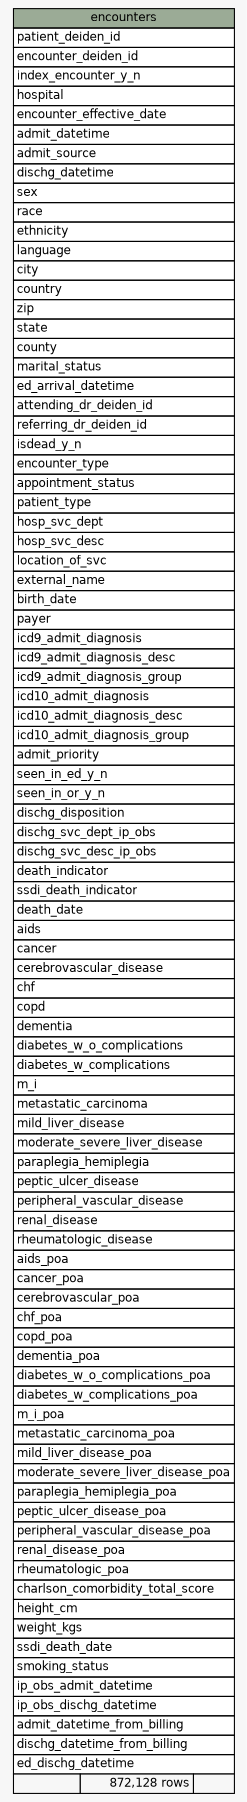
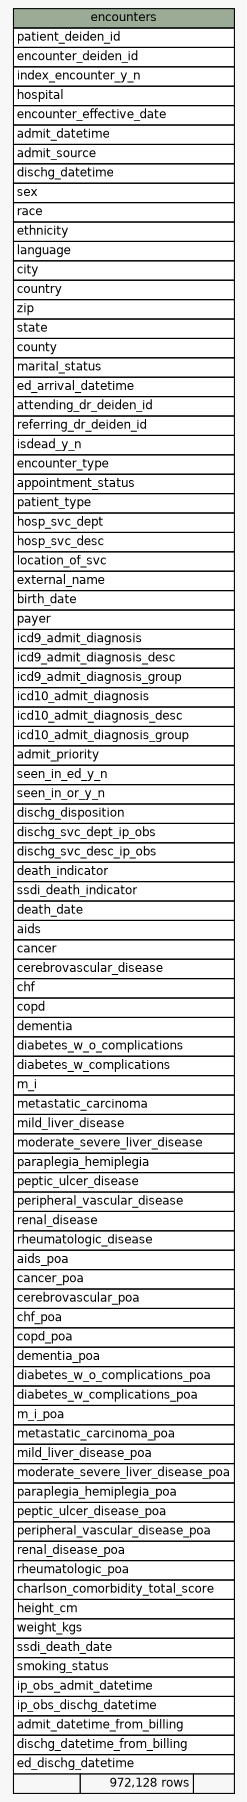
(150, 1783) -> (150, 1783)
